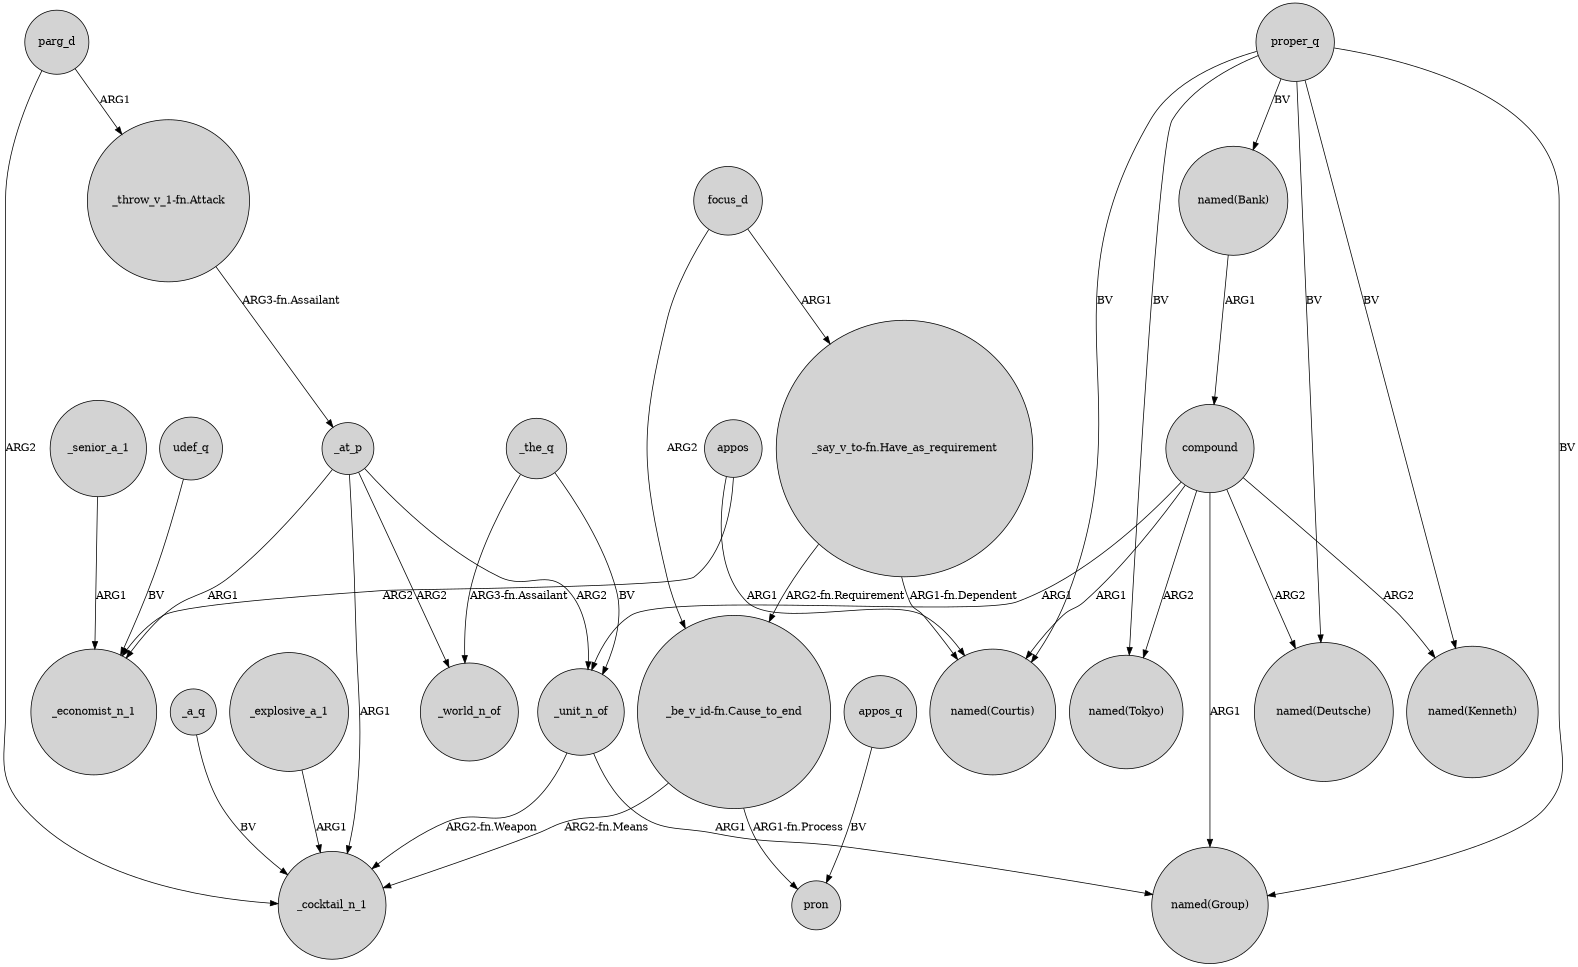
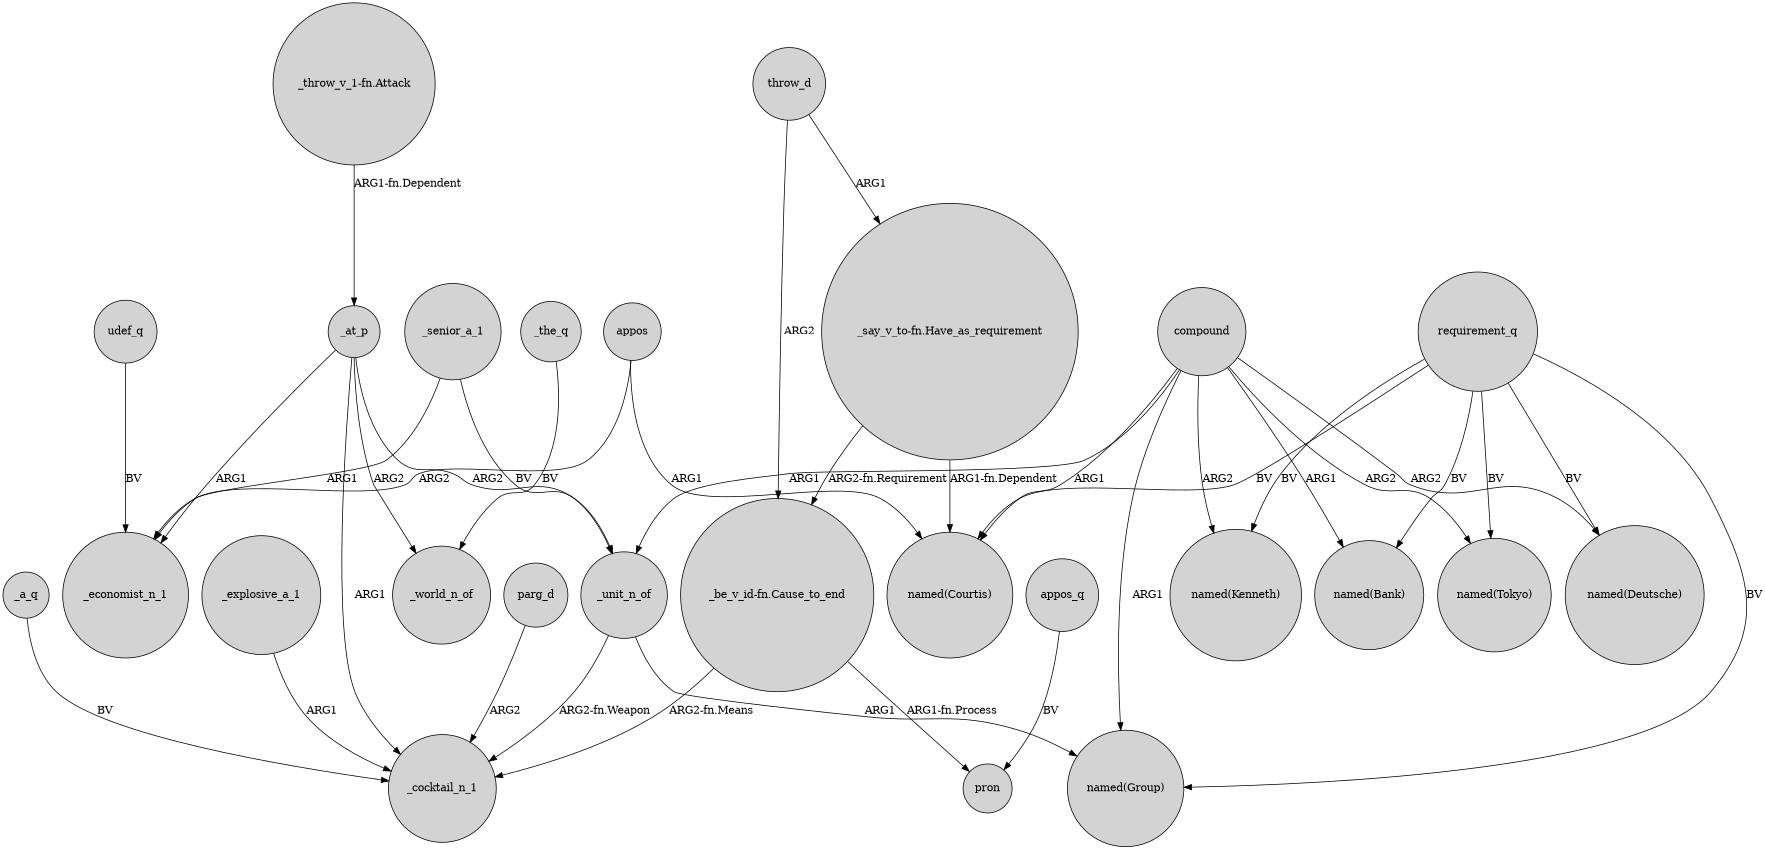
(1295, 42) -> (1478, 332)
(96, 98) -> none
(728, 201) -> (789, 84)
(291, 301) -> (408, 184)
(1222, 326) -> (1283, 448)
(608, 565) -> (511, 481)
(519, 596) -> (550, 479)
